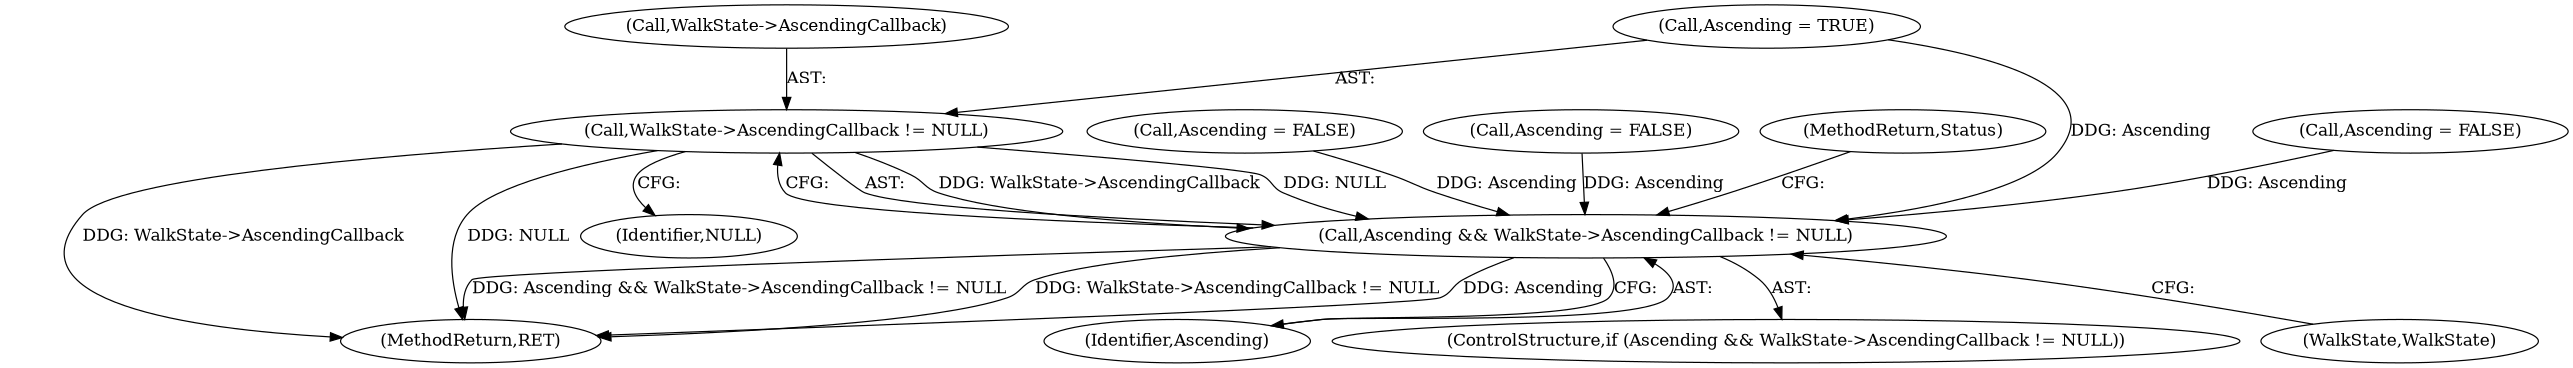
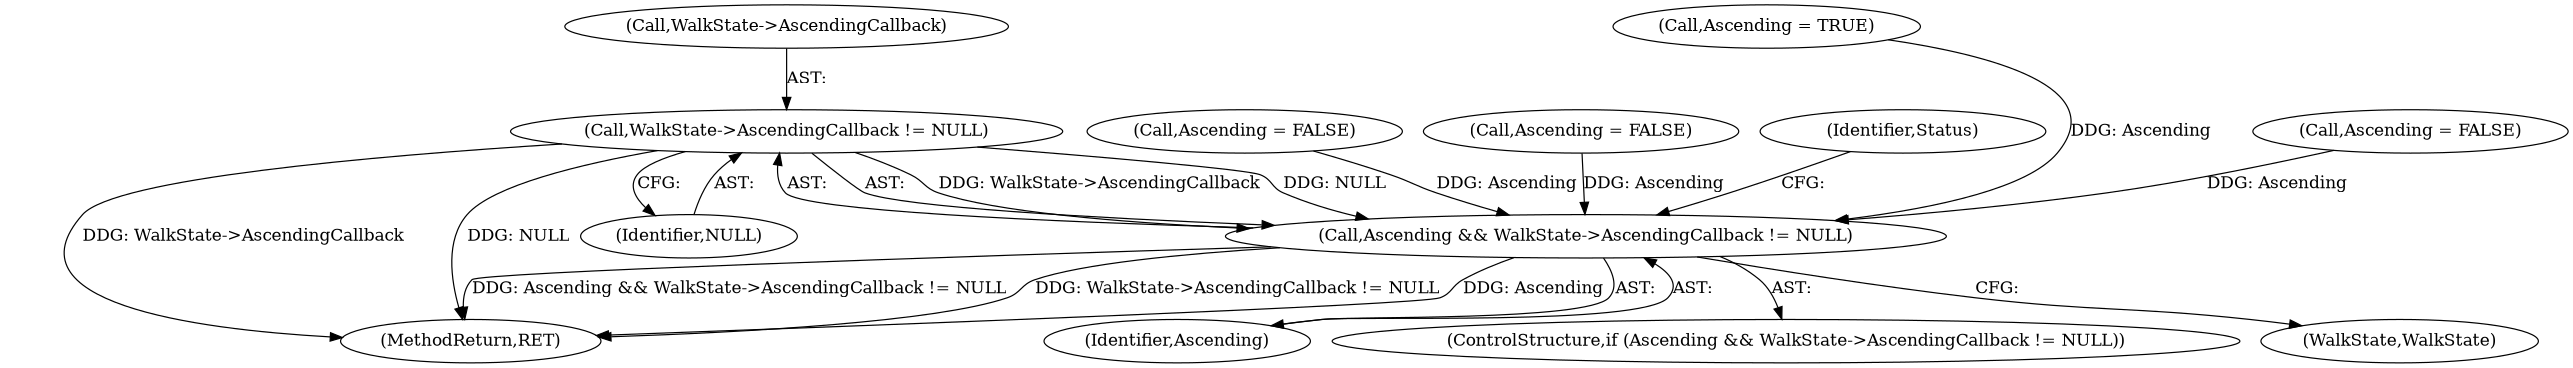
(1302, 76) -> (708, 183)
(1903, 131) -> (1903, 131)
(810, 184) -> (810, 184)
(2059, 284) -> (1992, 300)
(1638, 289) -> (1638, 289)
